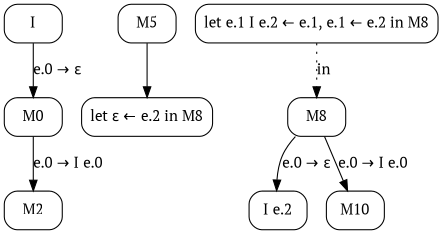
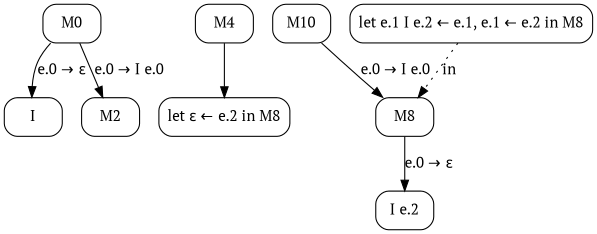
(147, 24) -> (224, 24)
(33, 65) -> (37, 63)
(334, 159) -> (348, 67)
